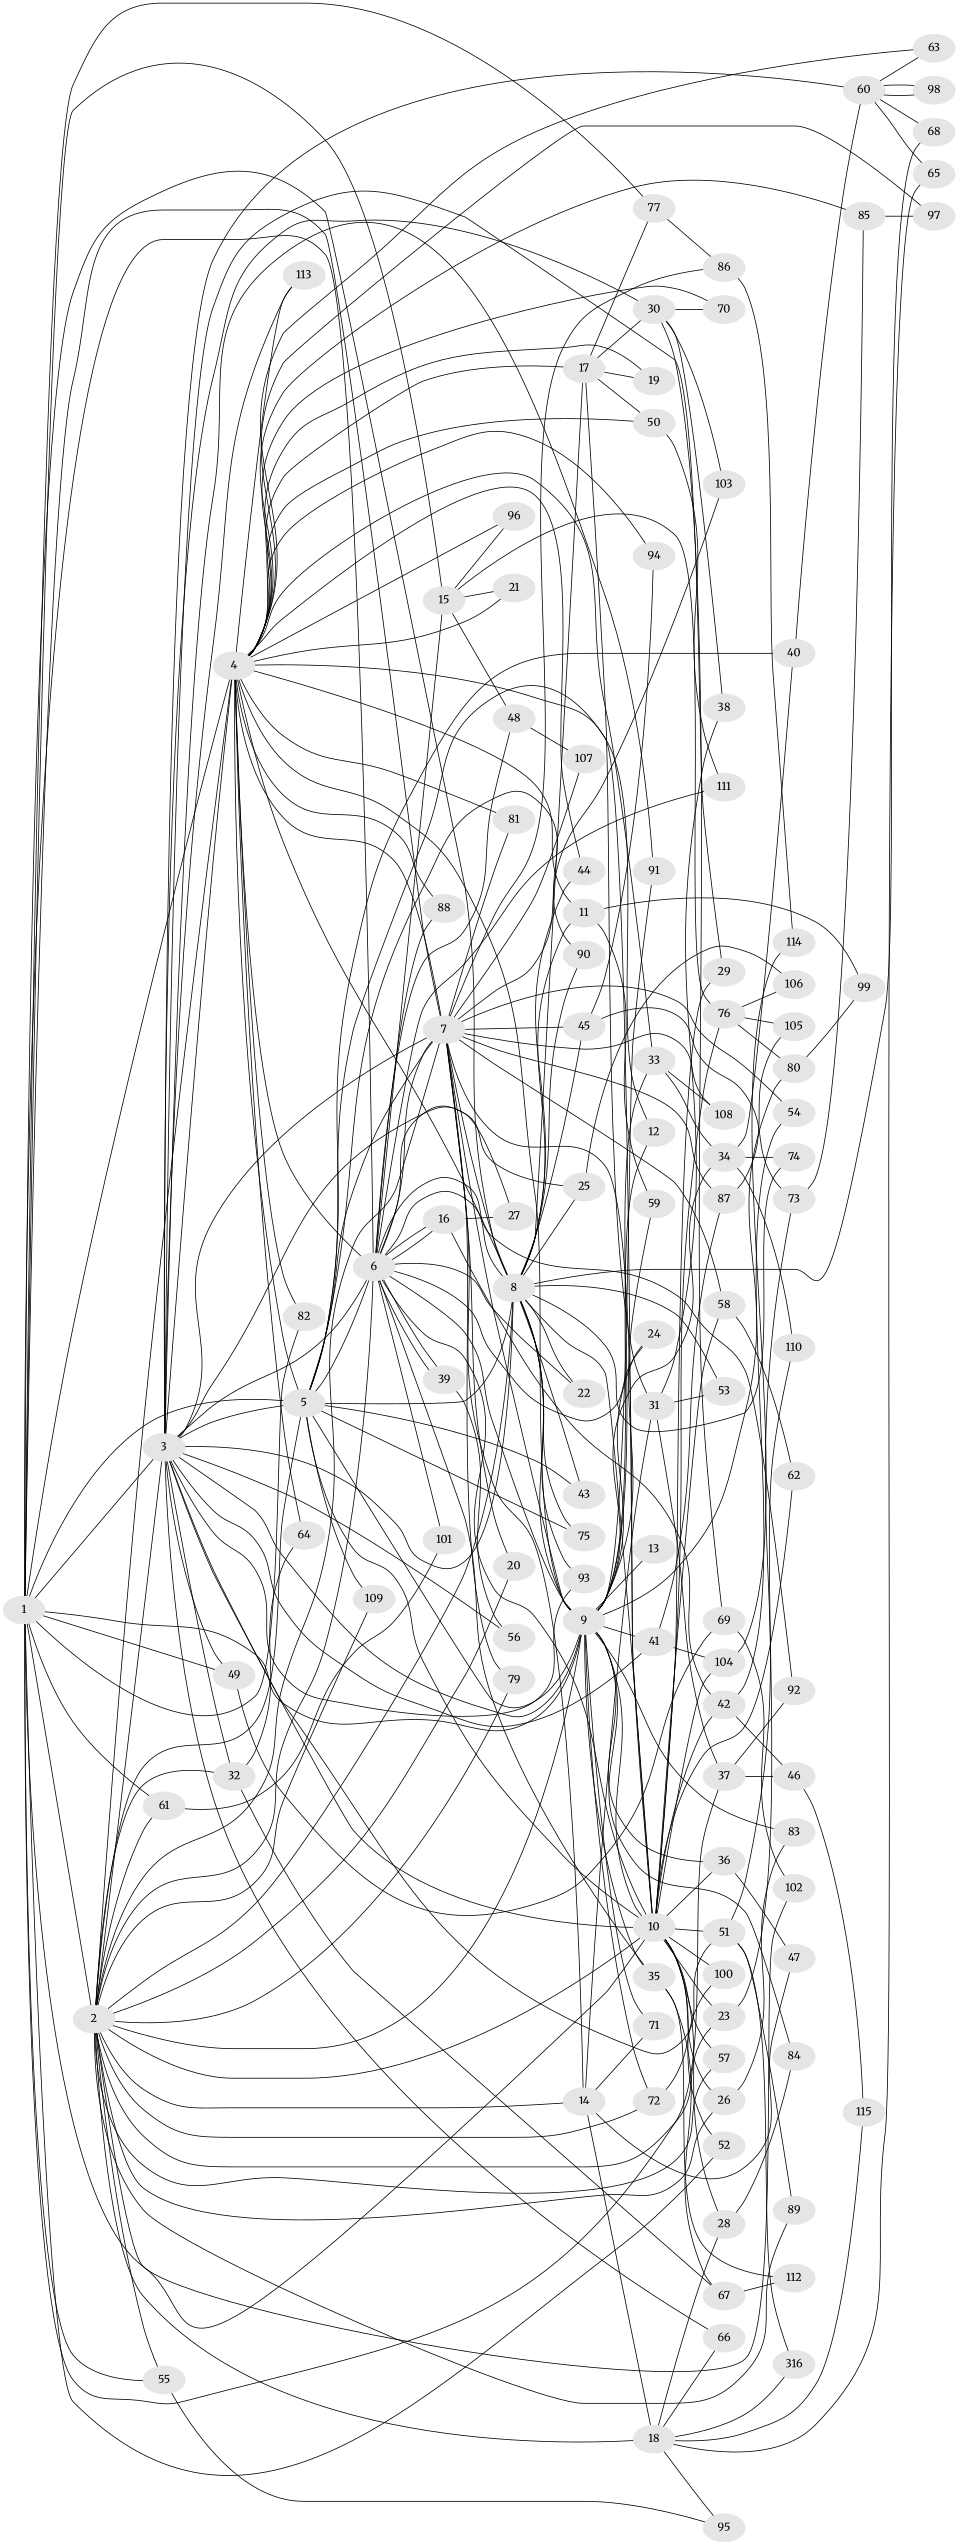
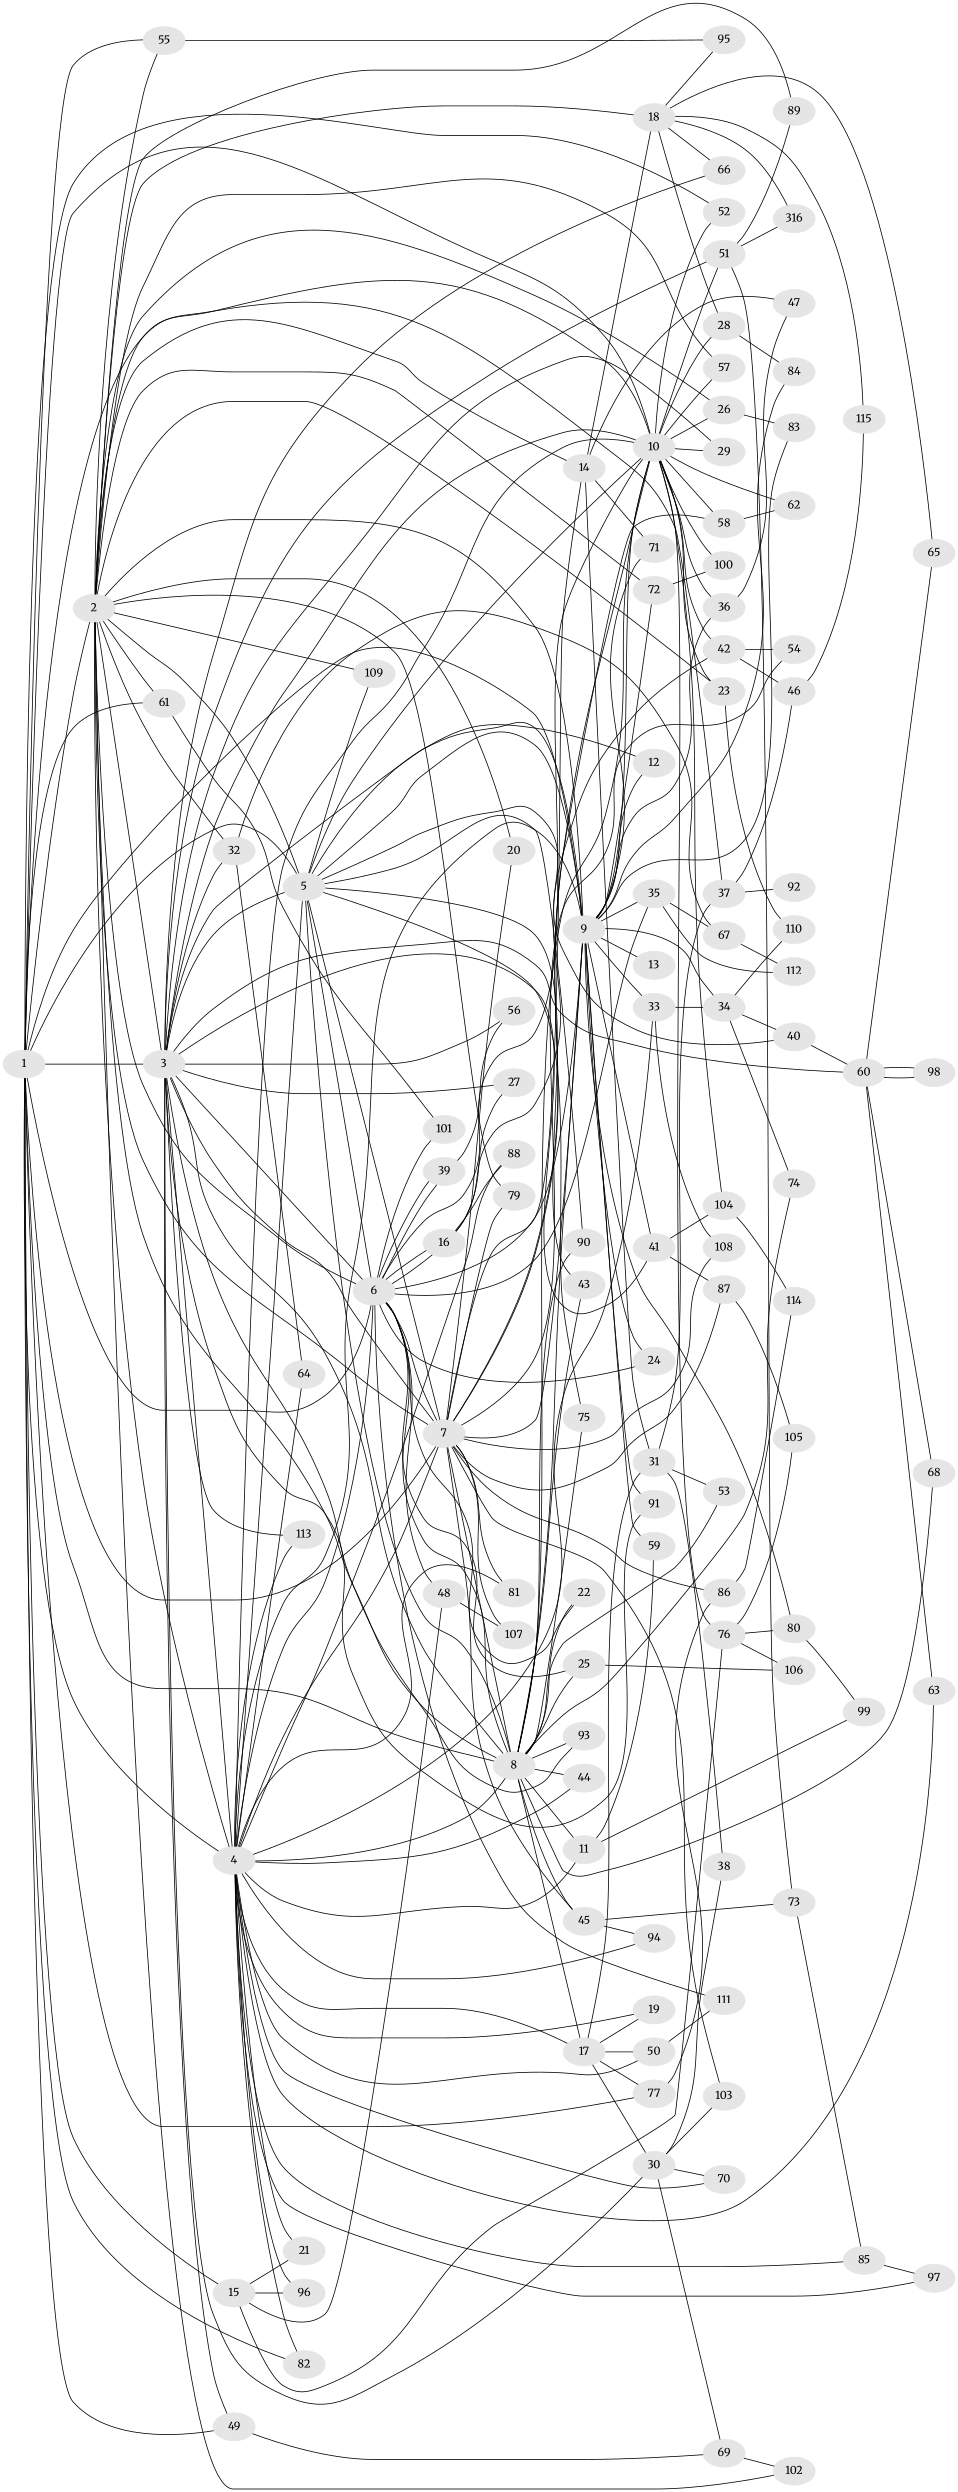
(409, 934) -> none
(393, 1084) -> (478, 1198)
(671, 1292) -> none
